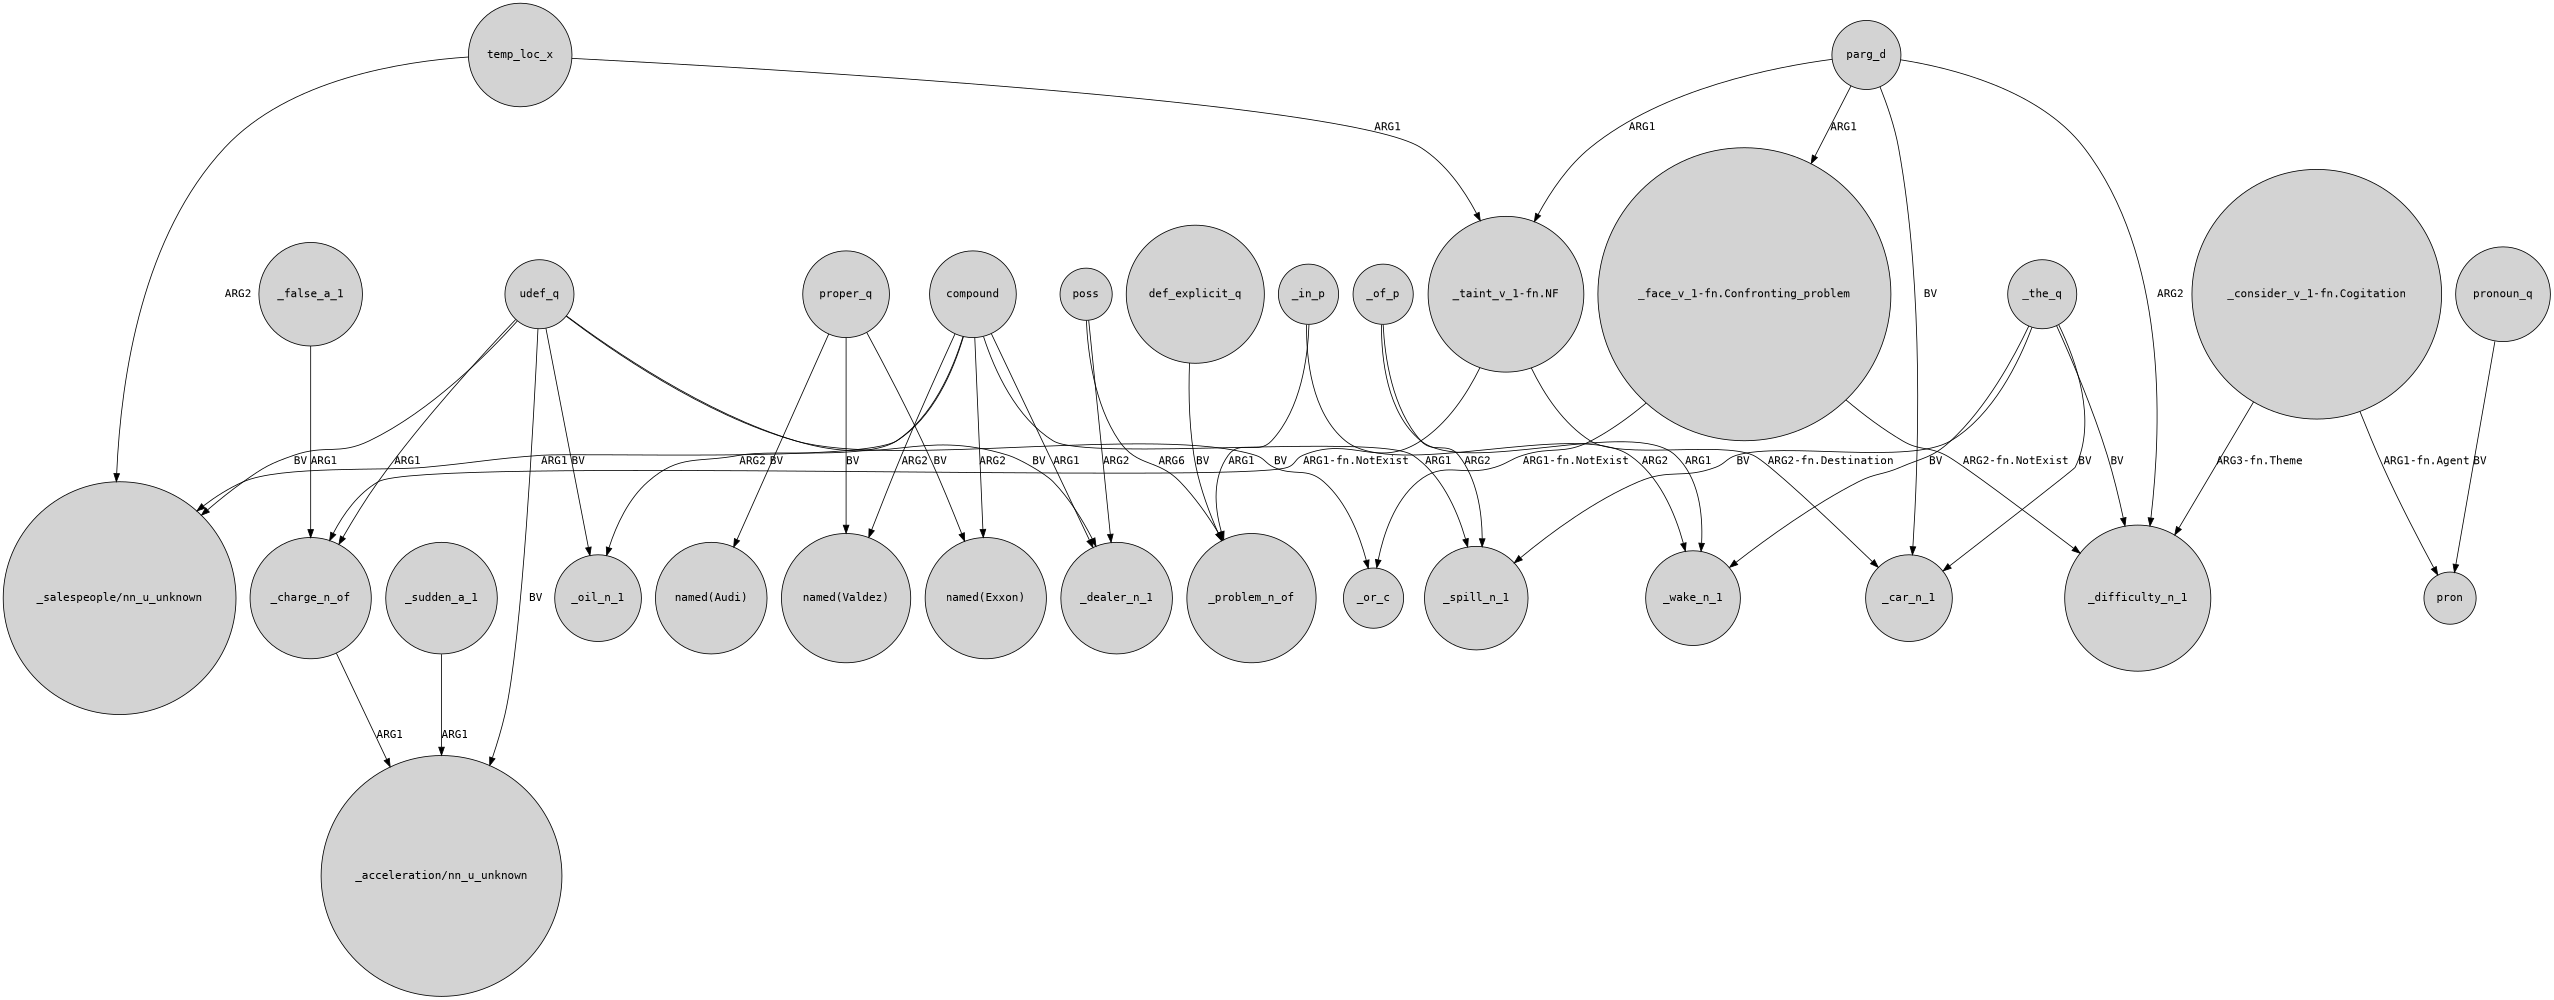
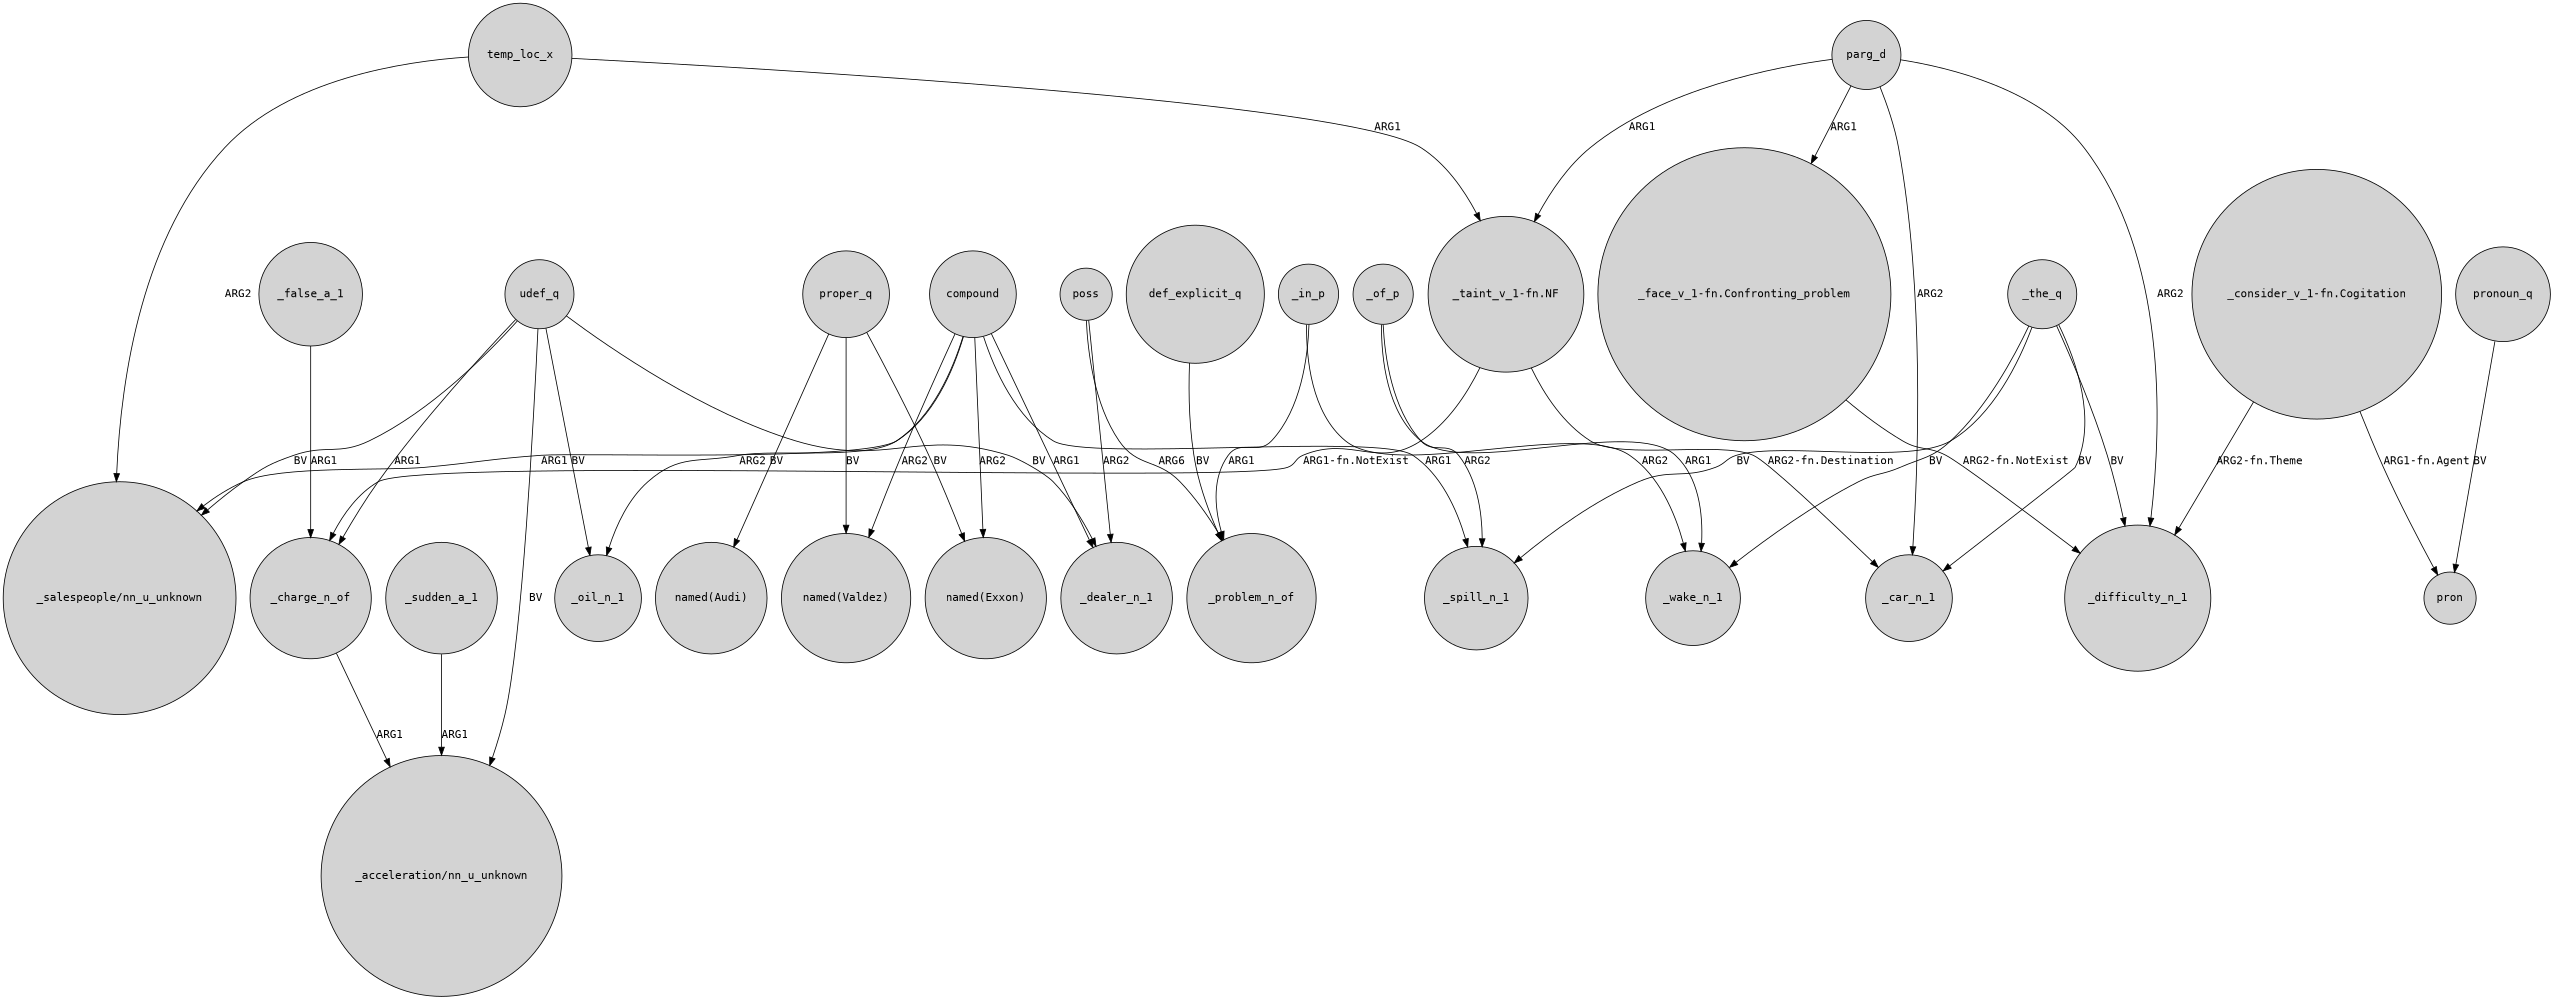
(1931, 294) -> (1931, 294)
(2260, 461) -> (2260, 461)
(1374, 598) -> none
